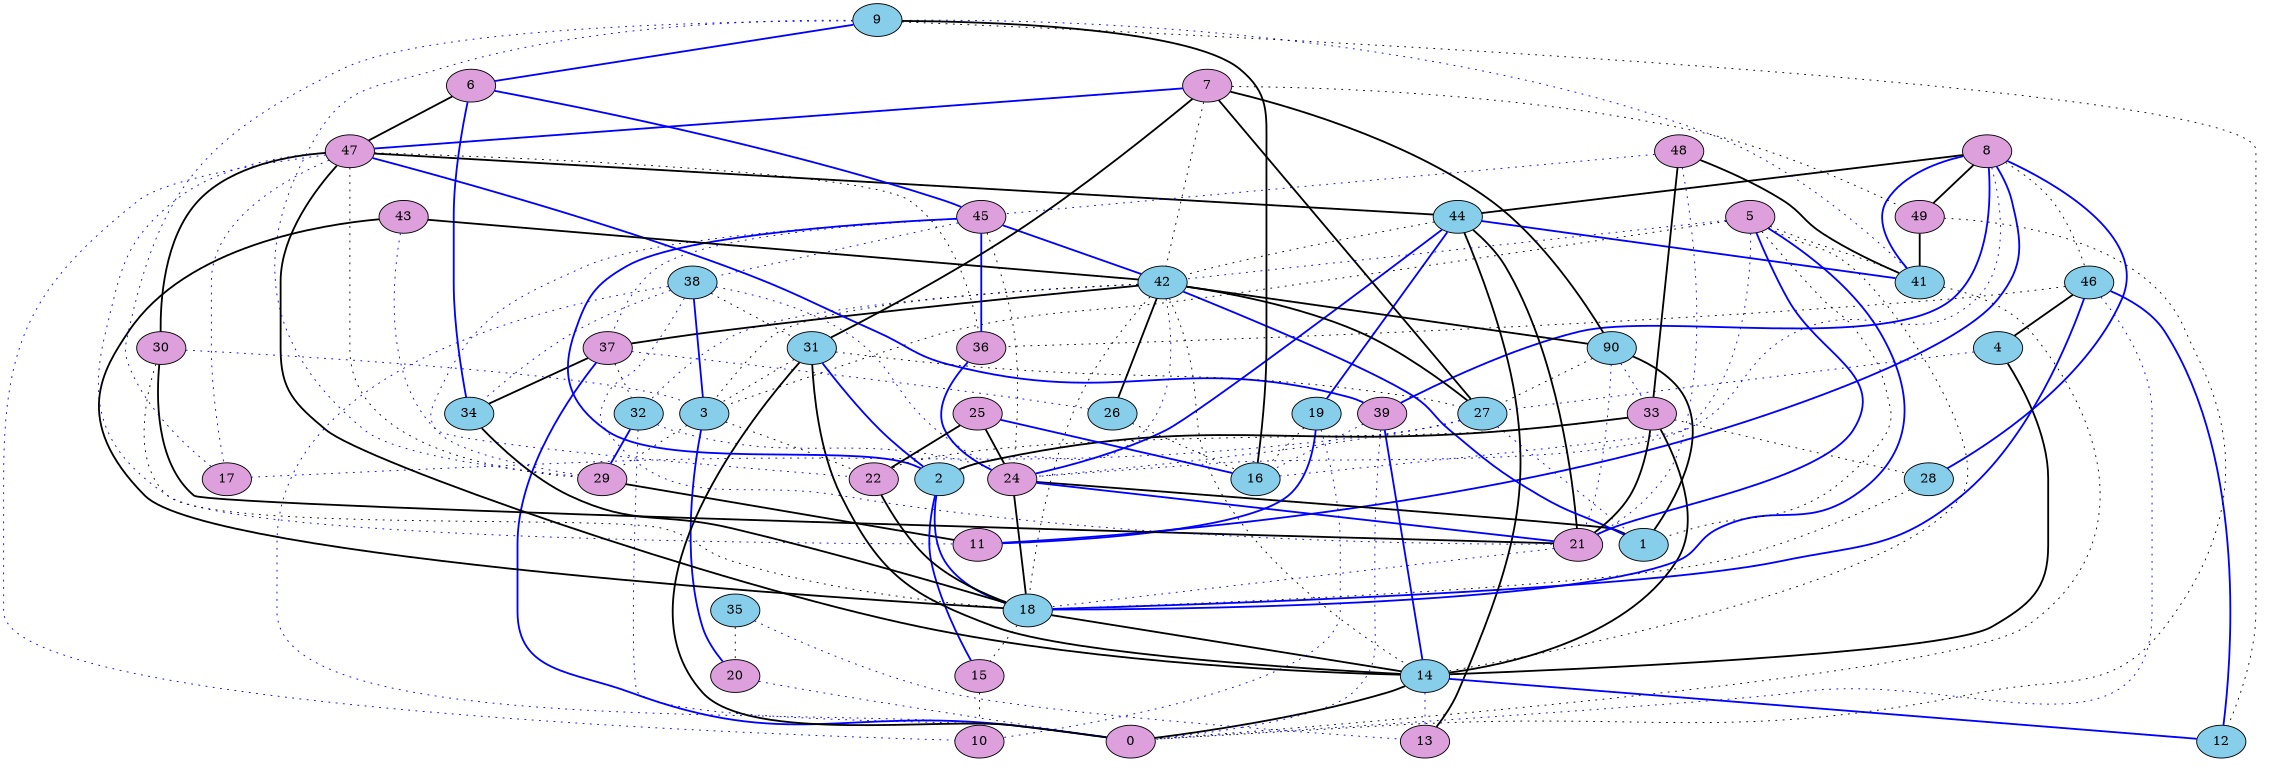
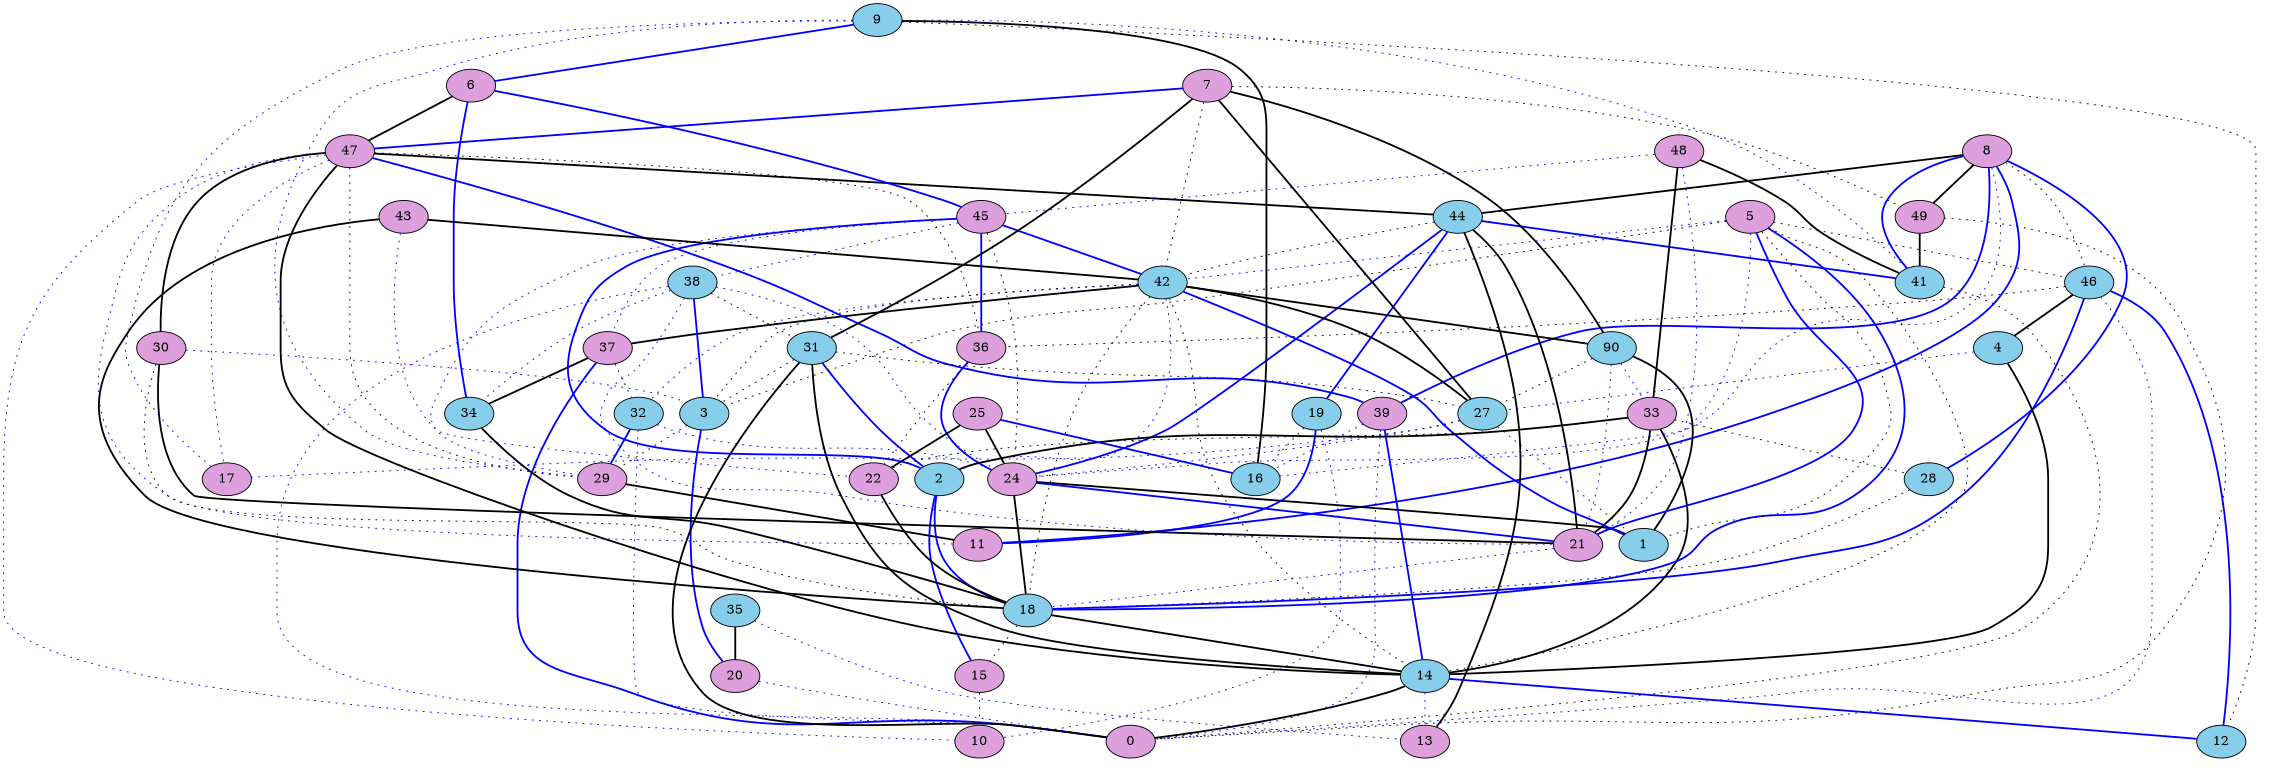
(1838, 251) -> (1912, 248)
(1112, 414) -> none
(780, 442) -> (927, 409)
(735, 643) -> (735, 643)
